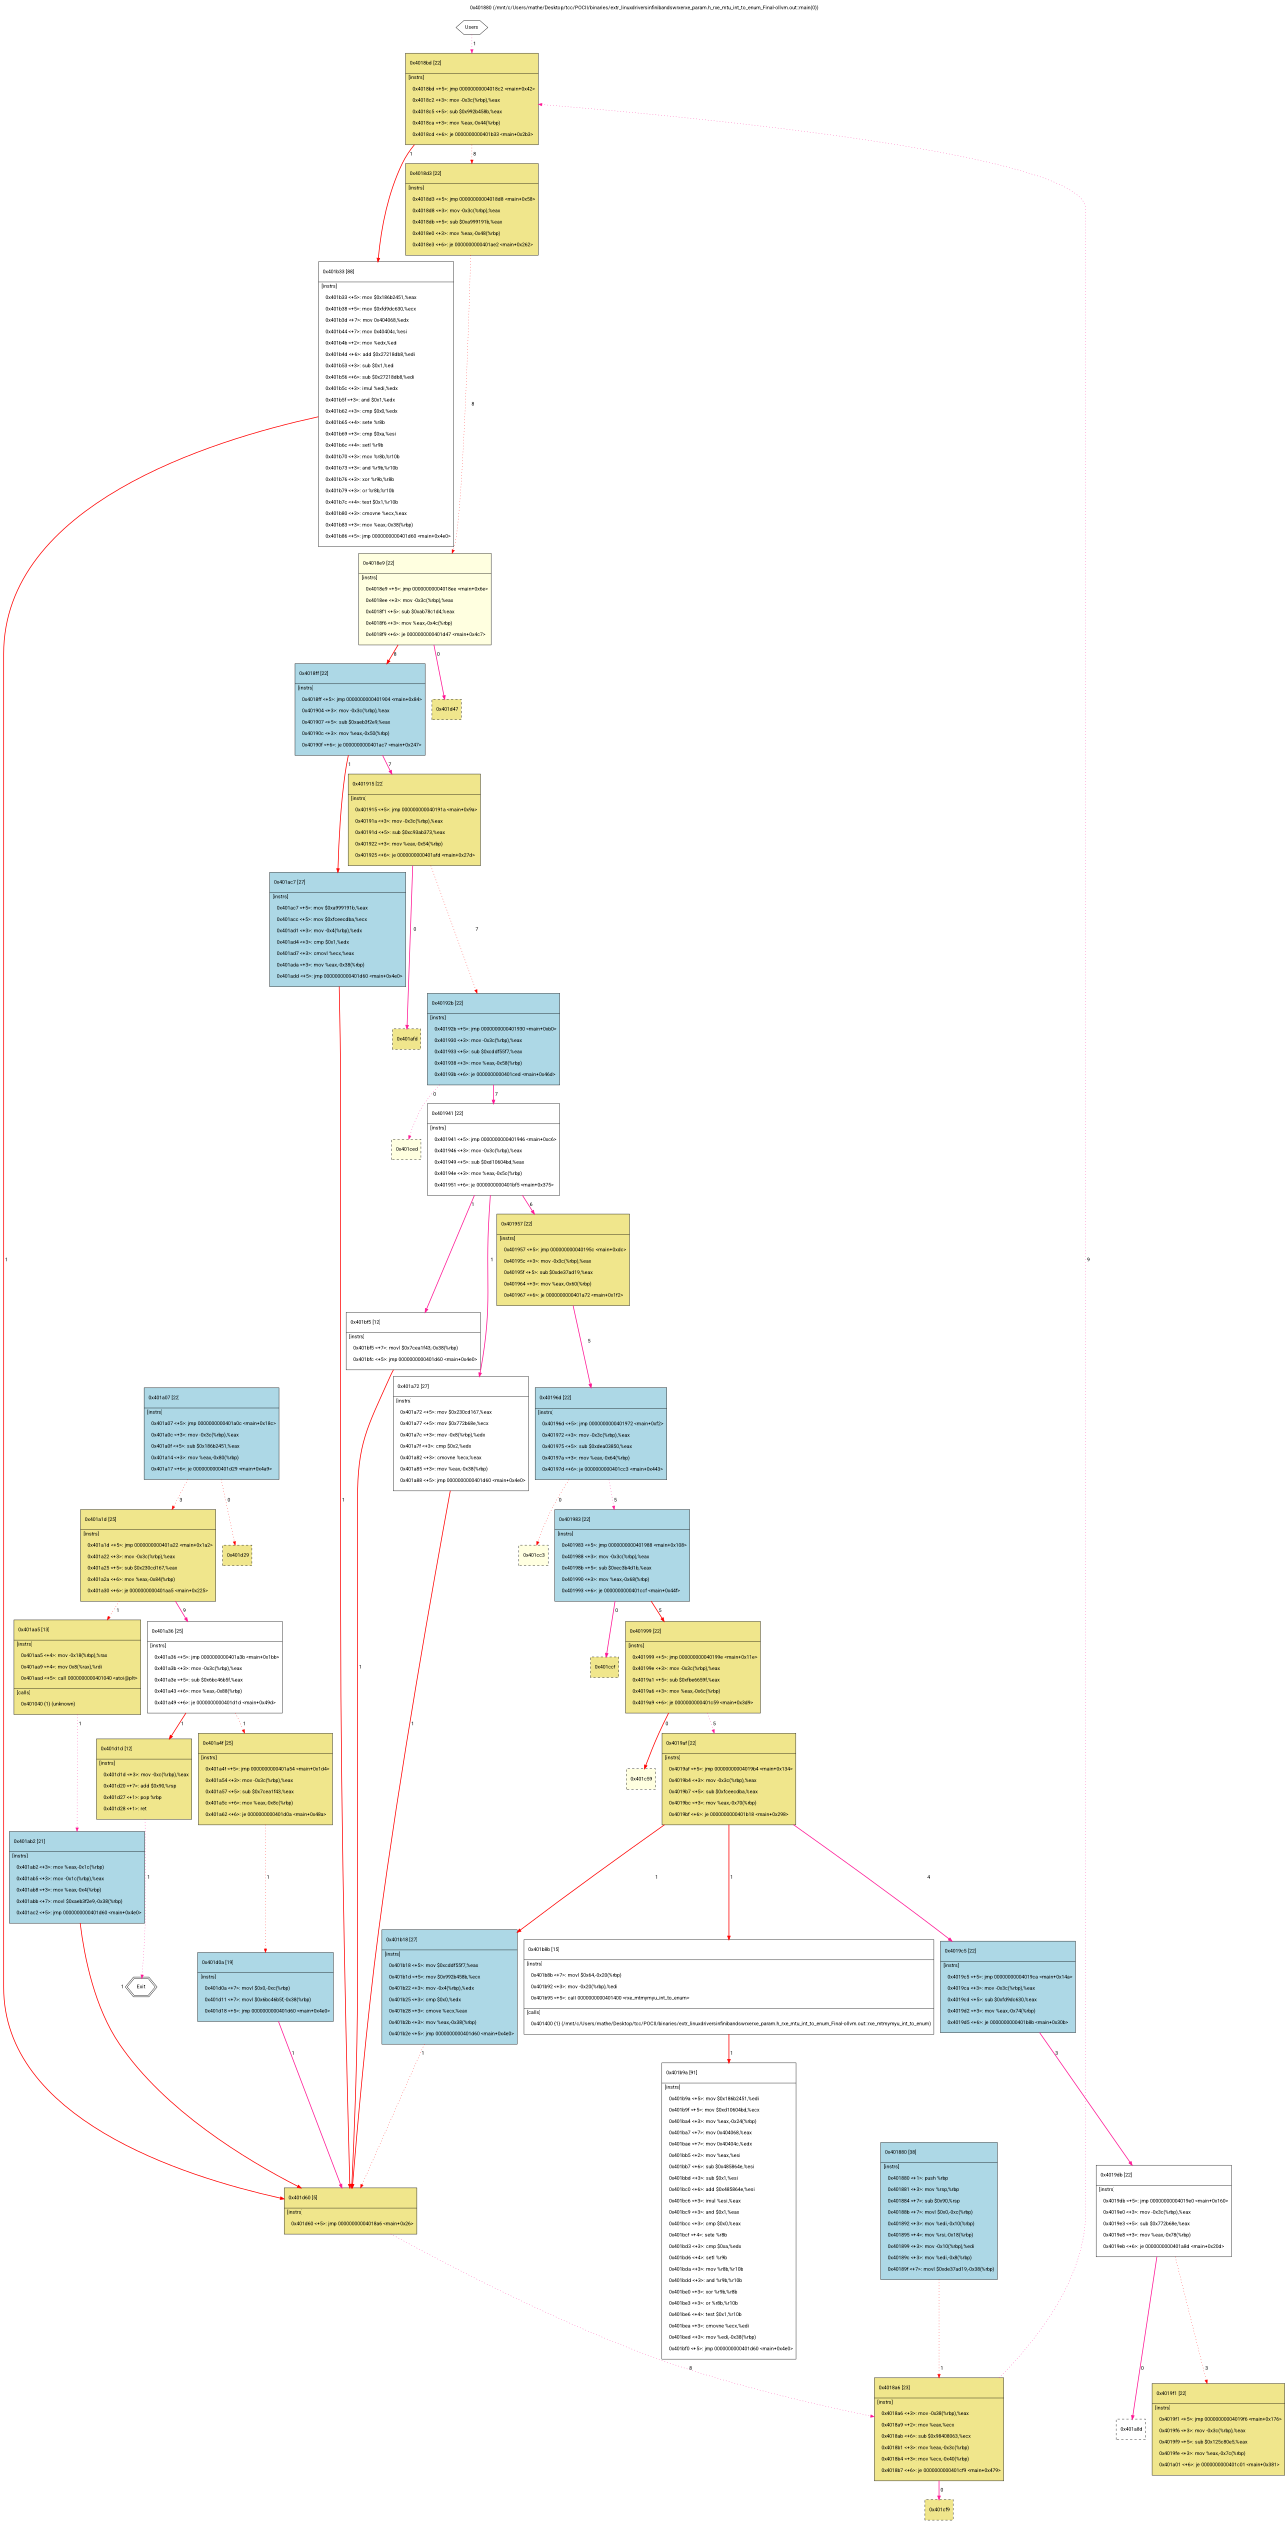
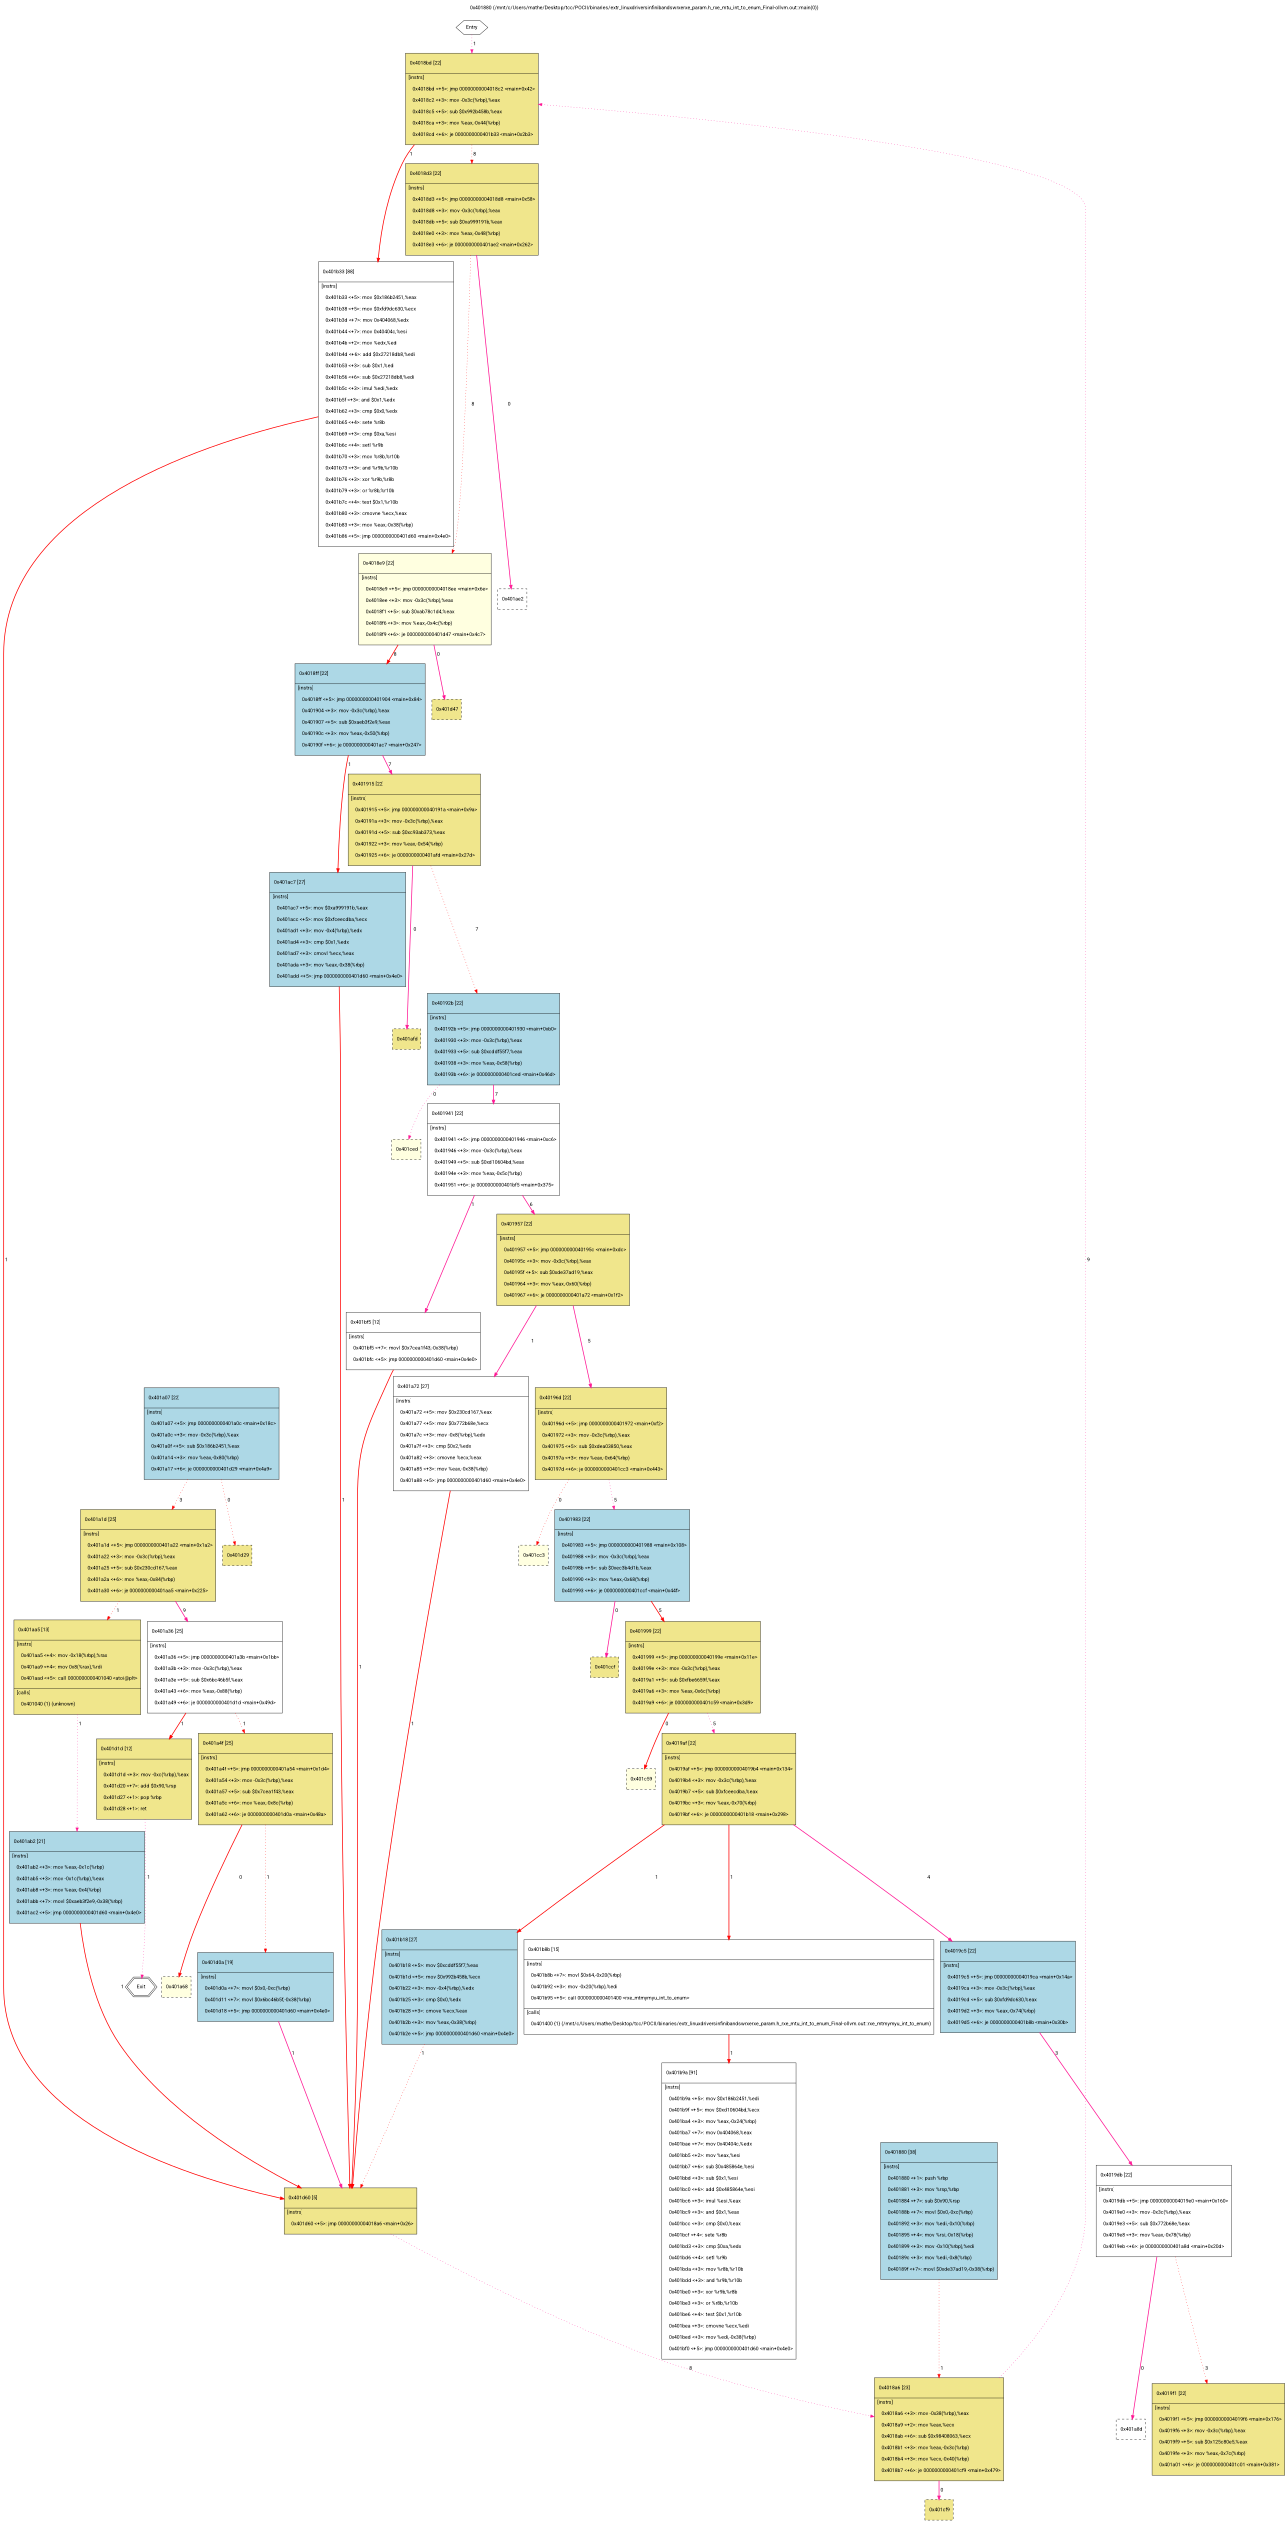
(472, 27) -> (472, 27)
none -> (512, 599)
(488, 1284) -> (516, 1339)
(601, 1434) -> (601, 1434)
none -> (176, 1987)
